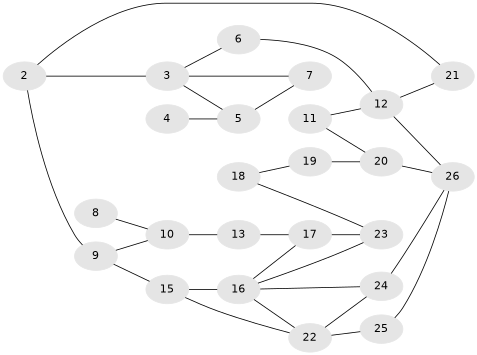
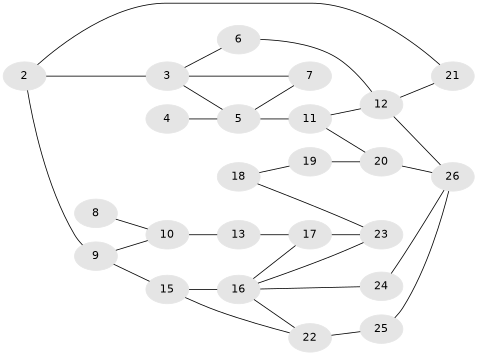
none -> (275, 119)
(346, 312) -> none
